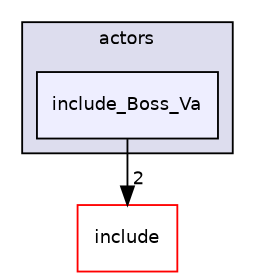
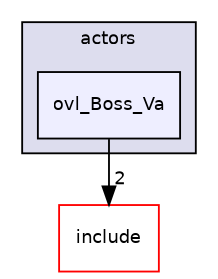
(127, 105) -> (109, 105)
